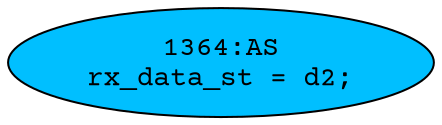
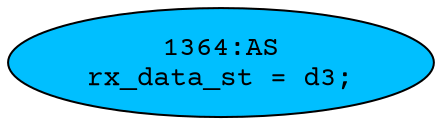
(221, 63) -> (221, 63)
